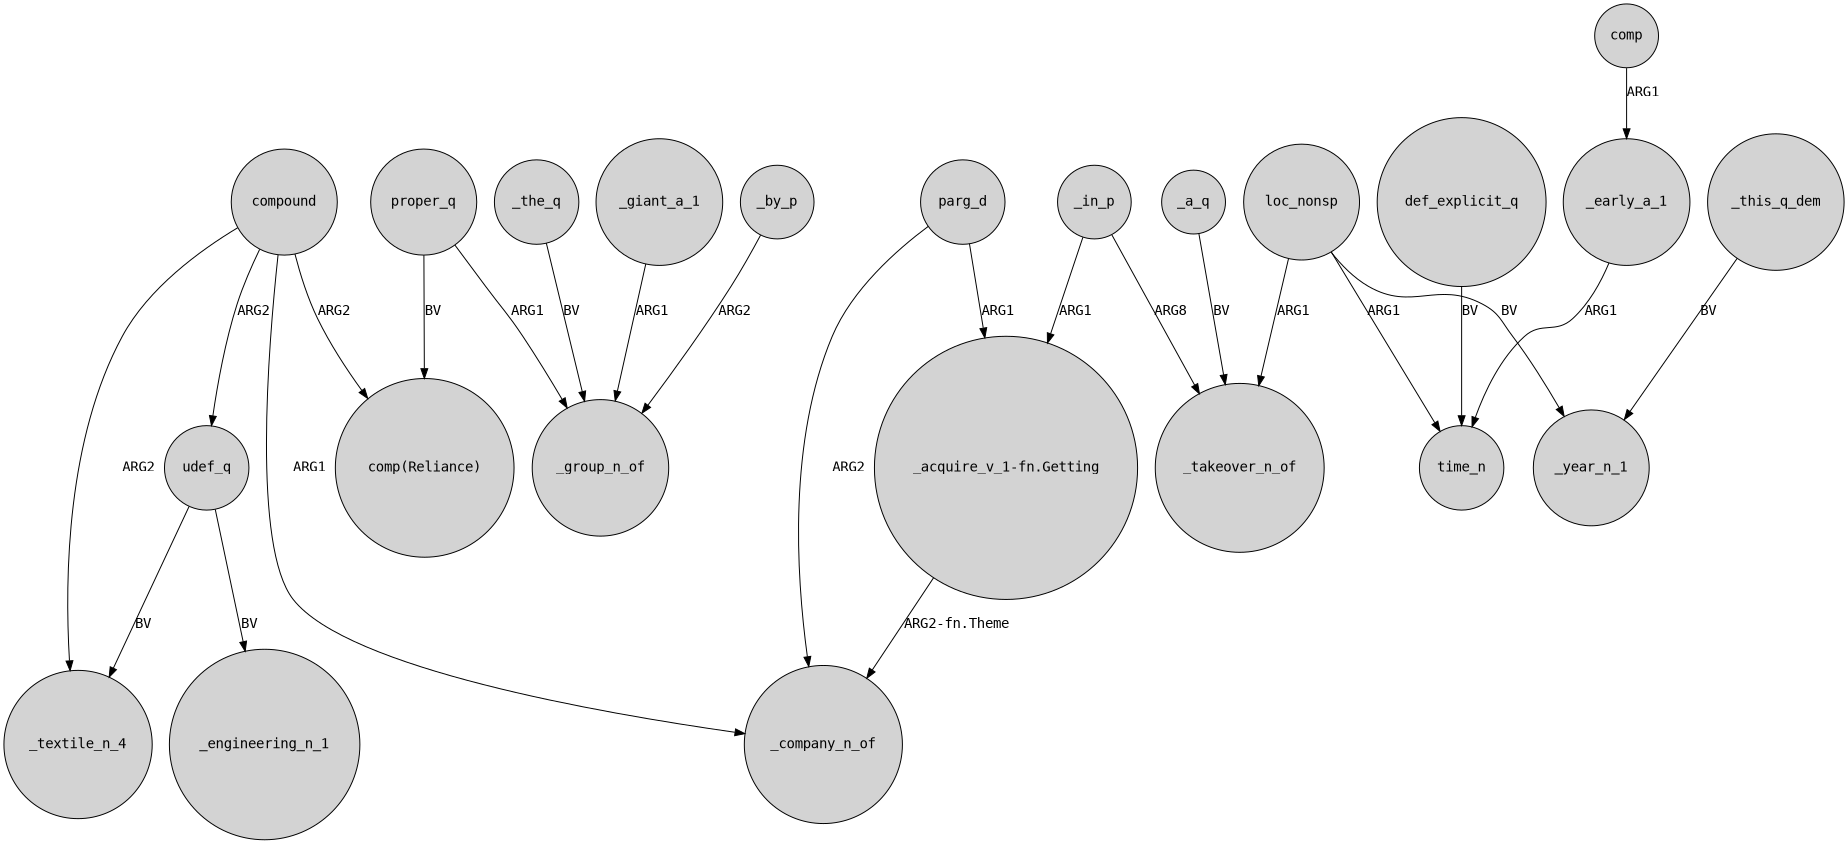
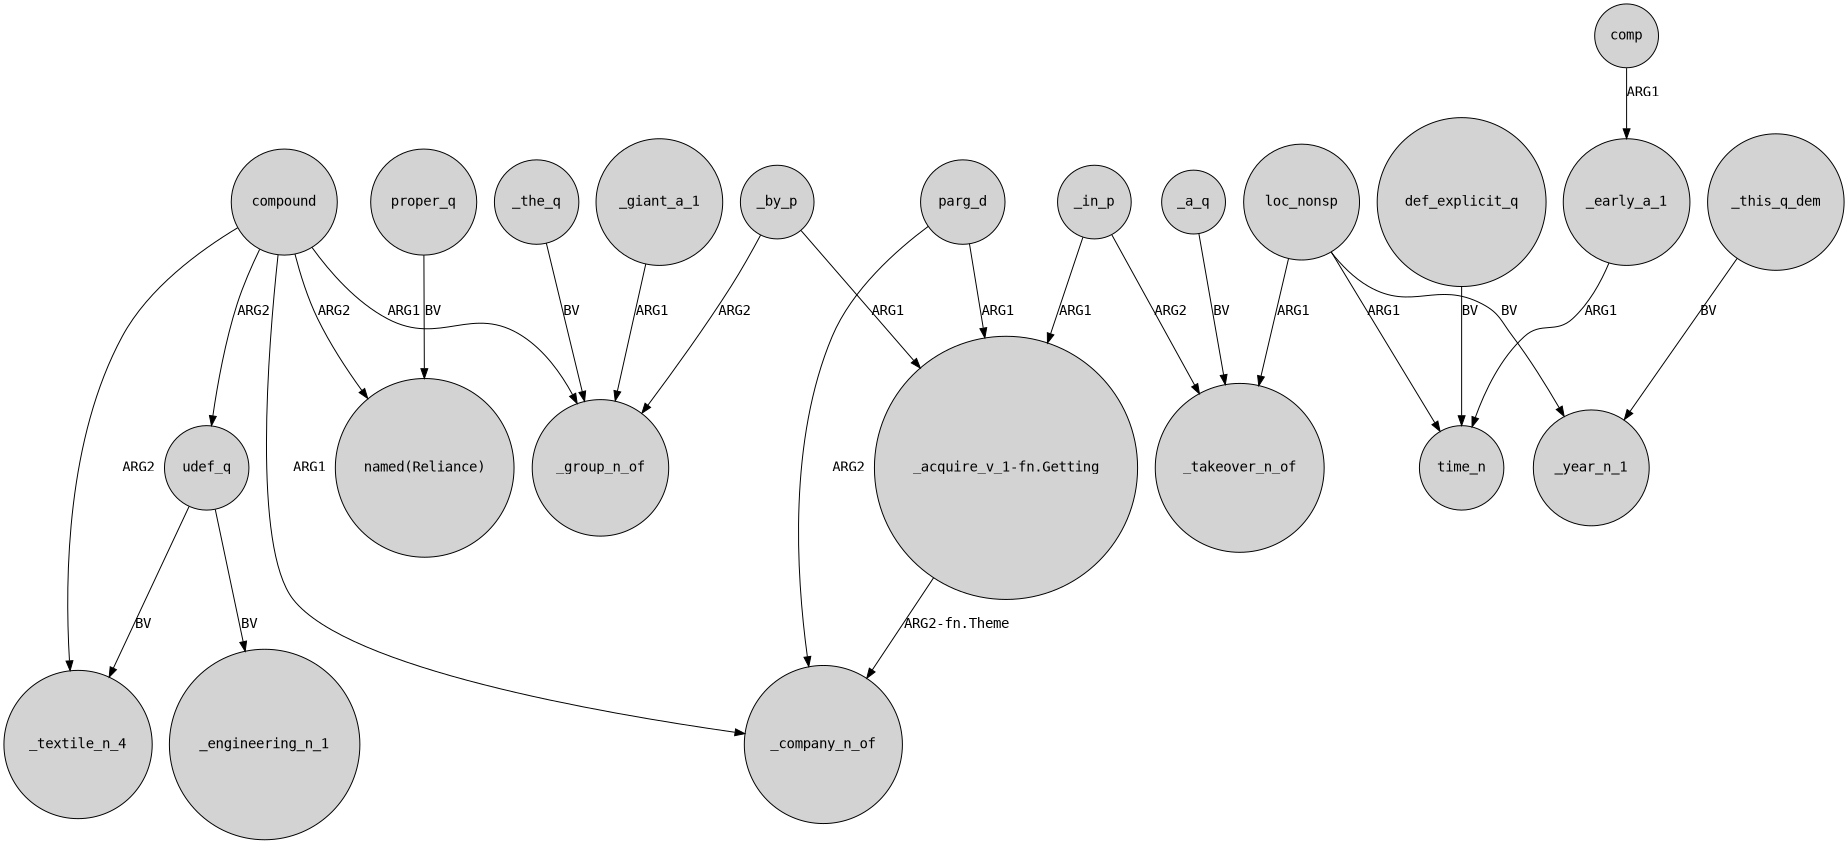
none -> (852, 289)
(1171, 311) -> (1171, 311)
(511, 320) -> (442, 328)
(425, 468) -> (425, 468)
